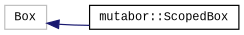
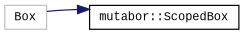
(74, 25) -> (62, 10)
